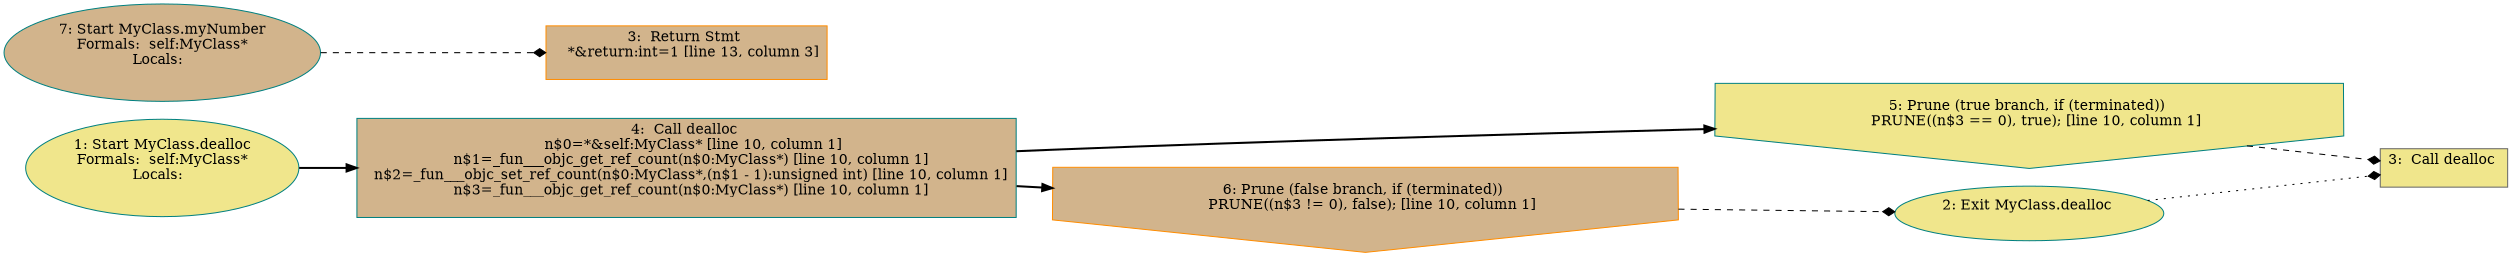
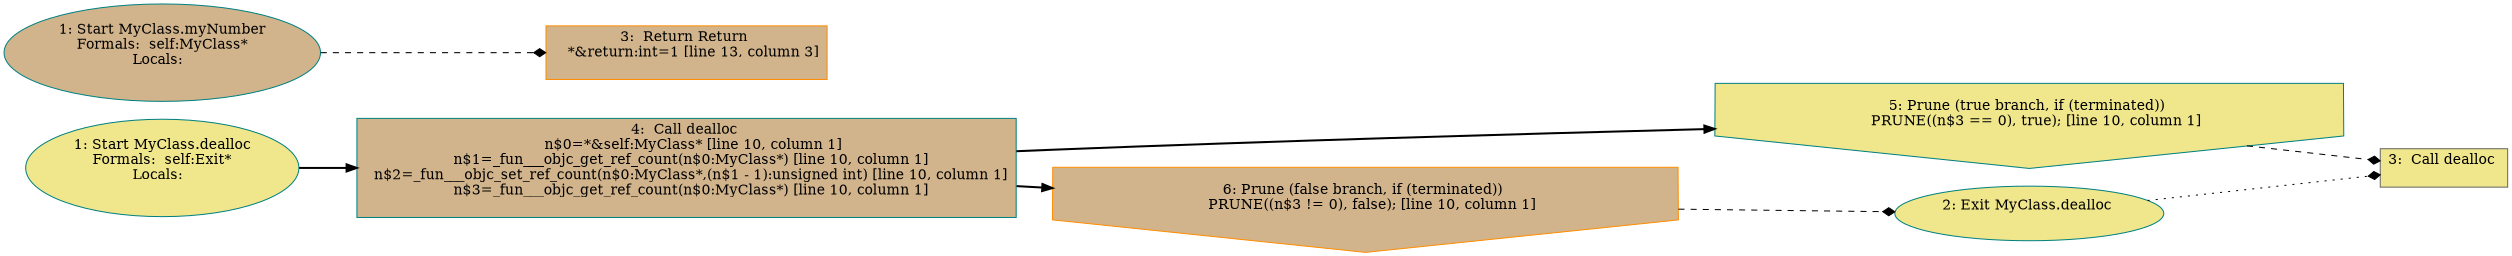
(162, 53) -> (162, 53)
(687, 53) -> (687, 53)
(162, 168) -> (162, 168)
